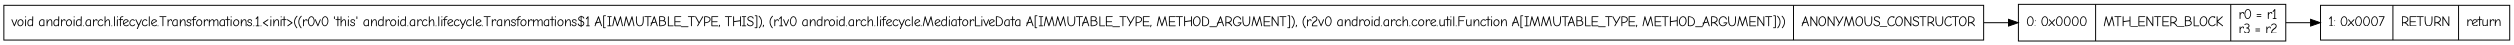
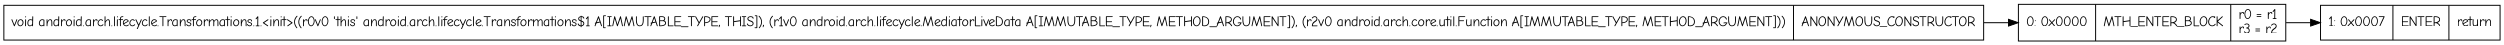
(2426, 22) -> (2421, 22)
